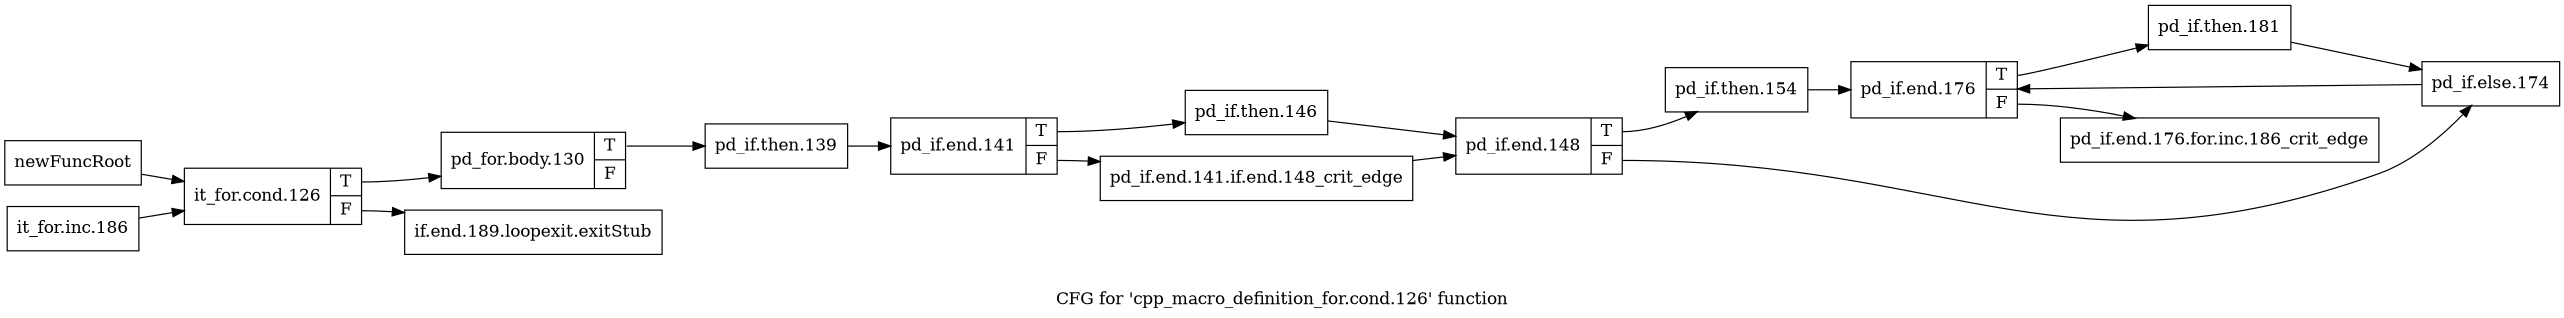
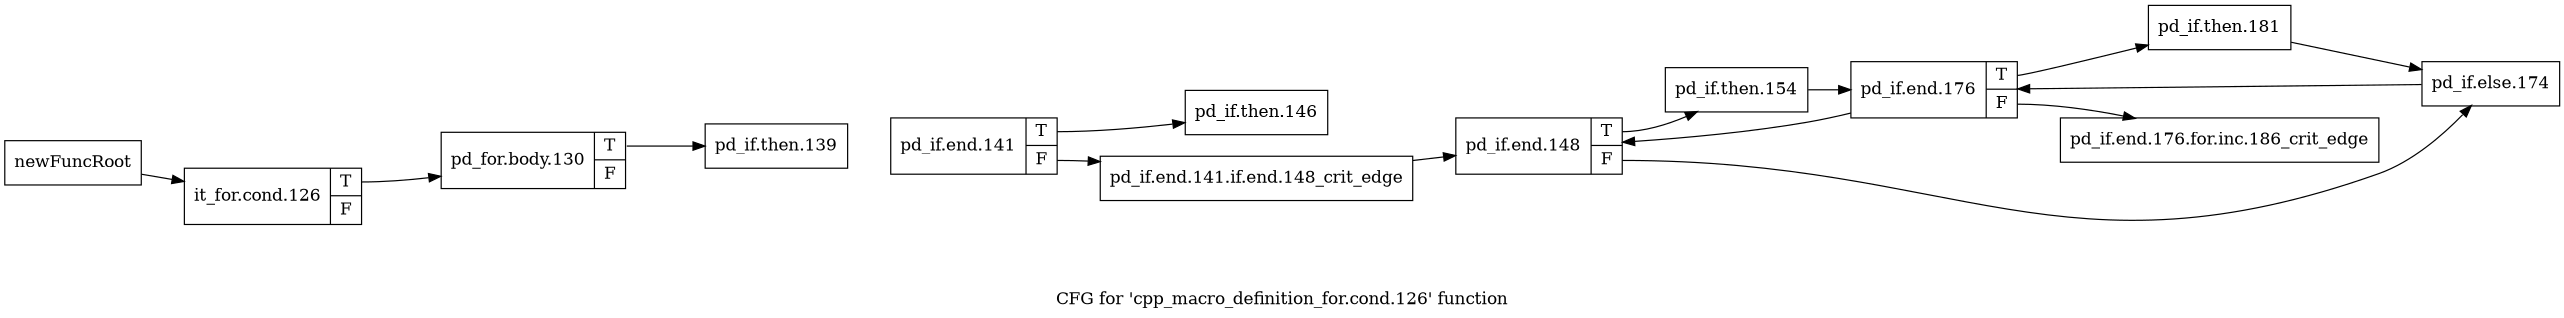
(1386, 128) -> (1743, 131)
(863, 146) -> none
(73, 229) -> none
(533, 232) -> none
